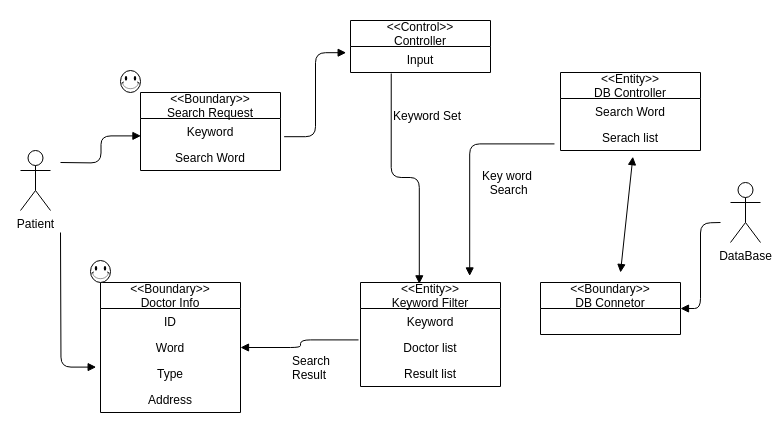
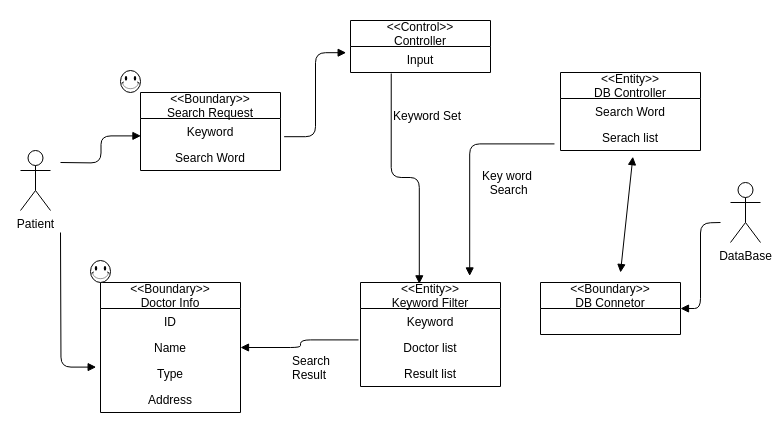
(170, 348) -> (170, 348)
